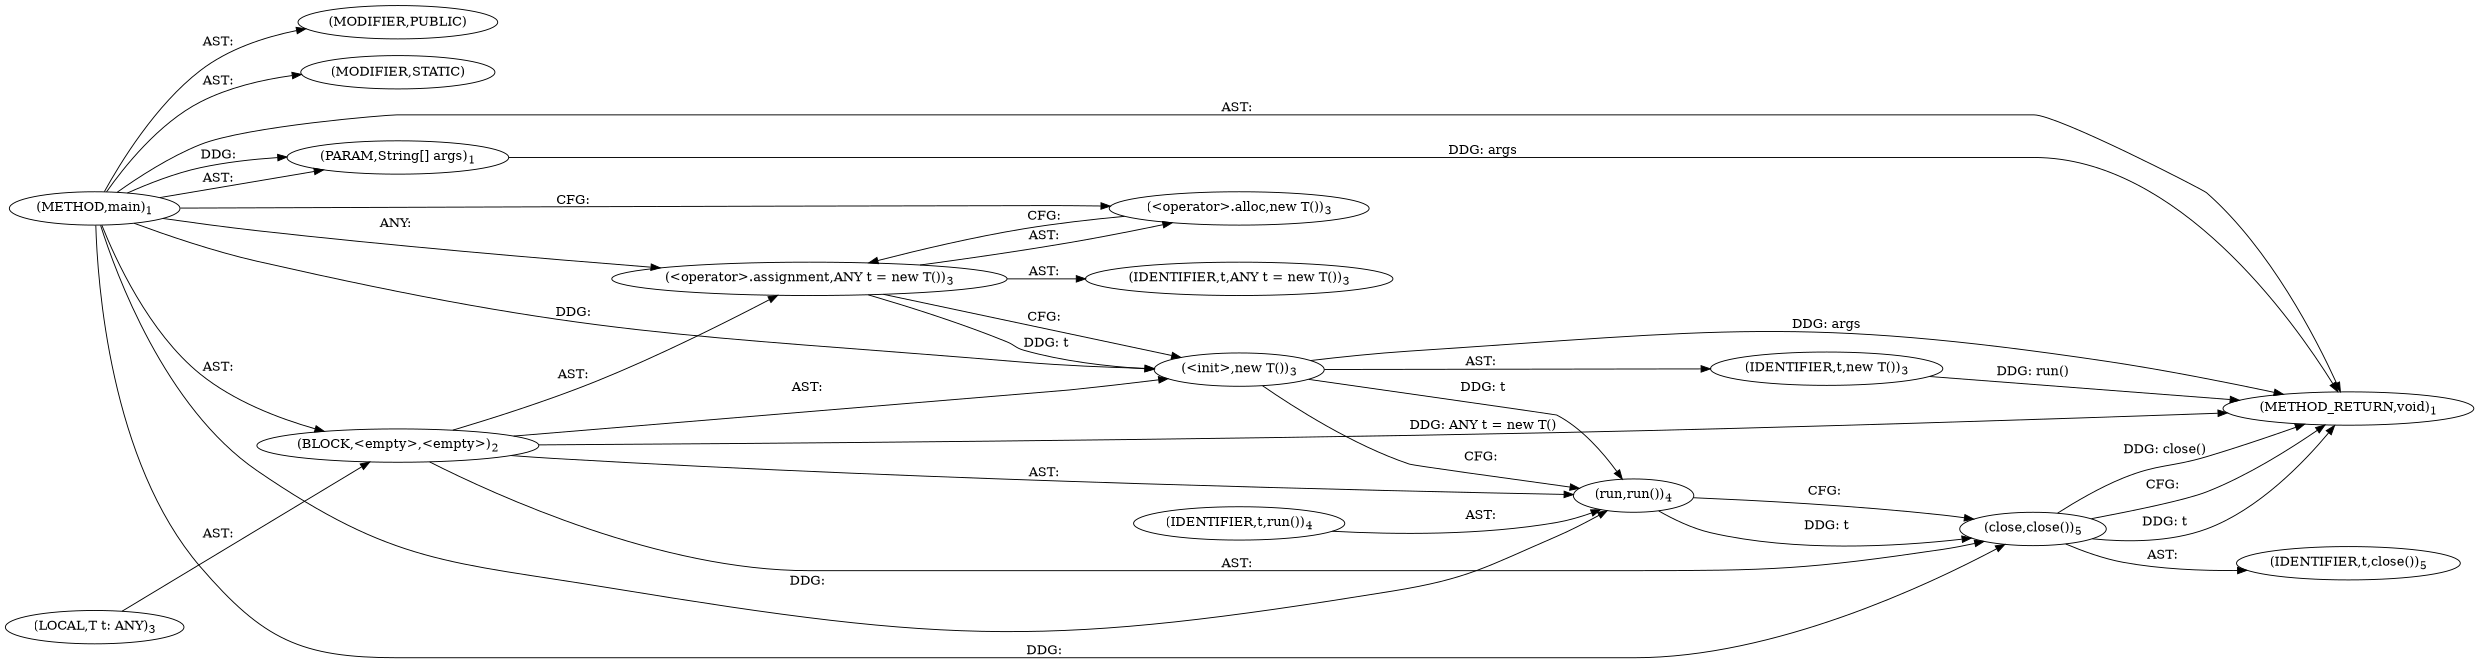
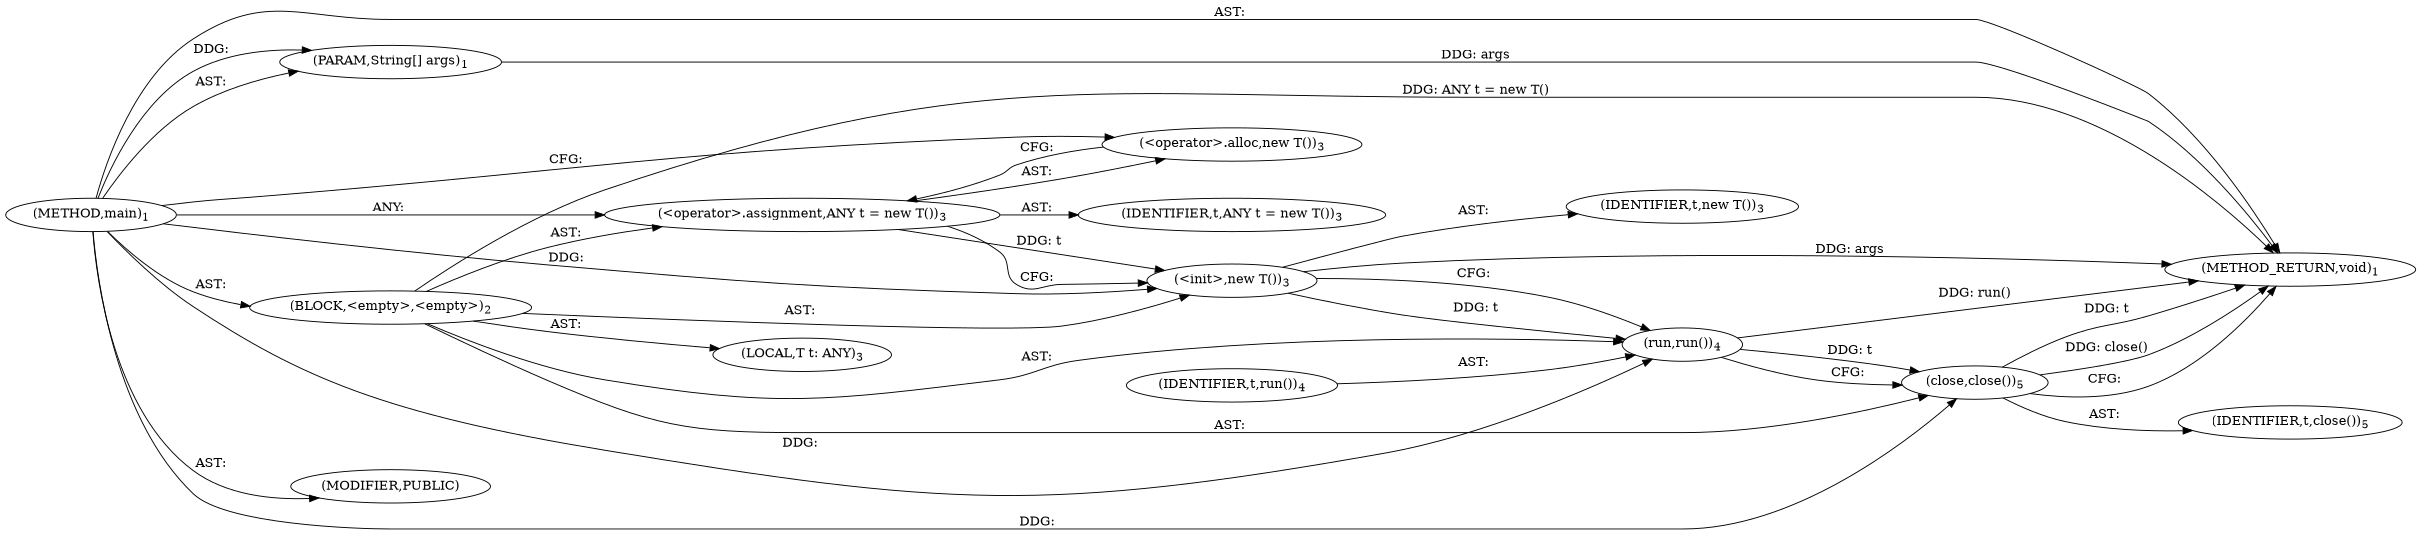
(398, 72) -> none
(2080, 388) -> (1963, 310)
(242, 539) -> (591, 337)
